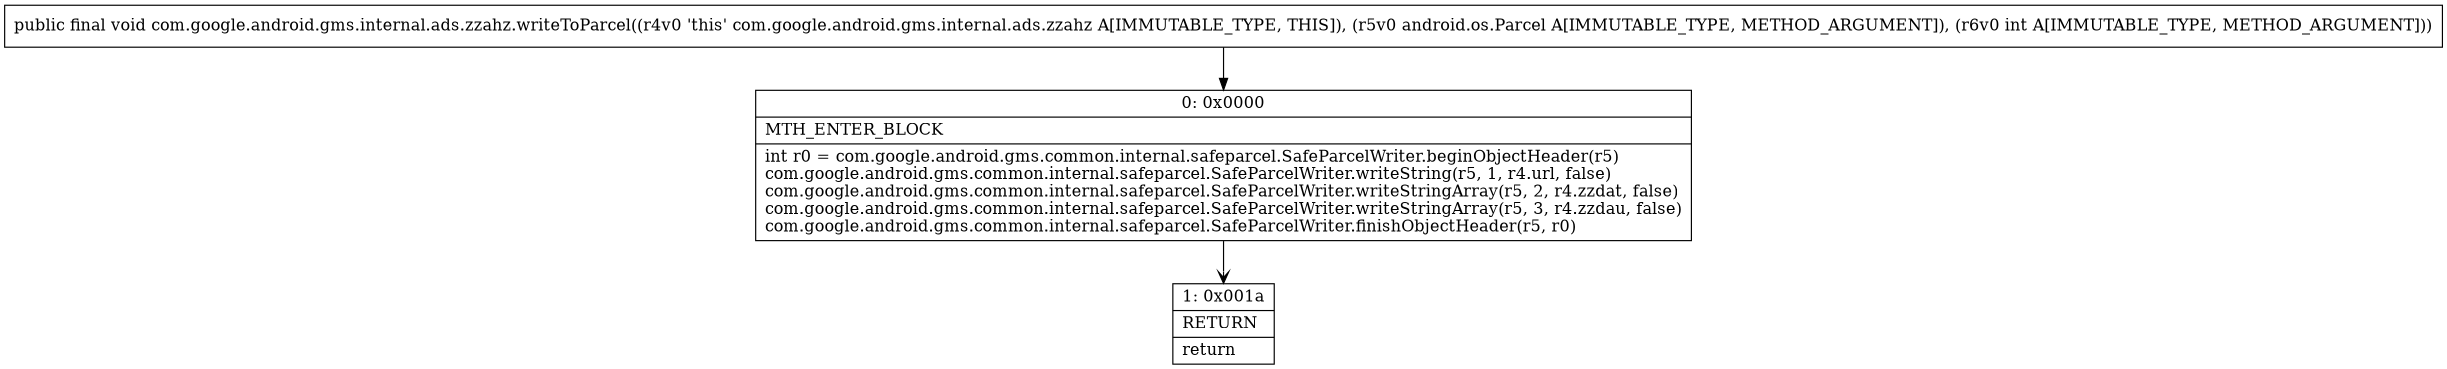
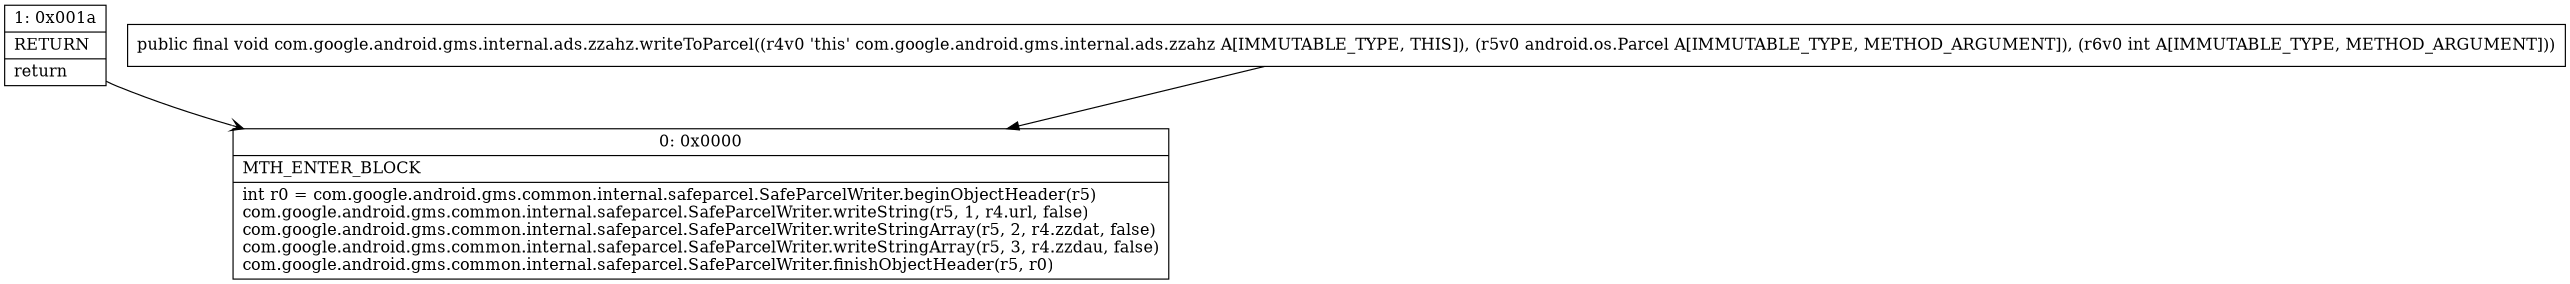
(1224, 256) -> (168, 105)
